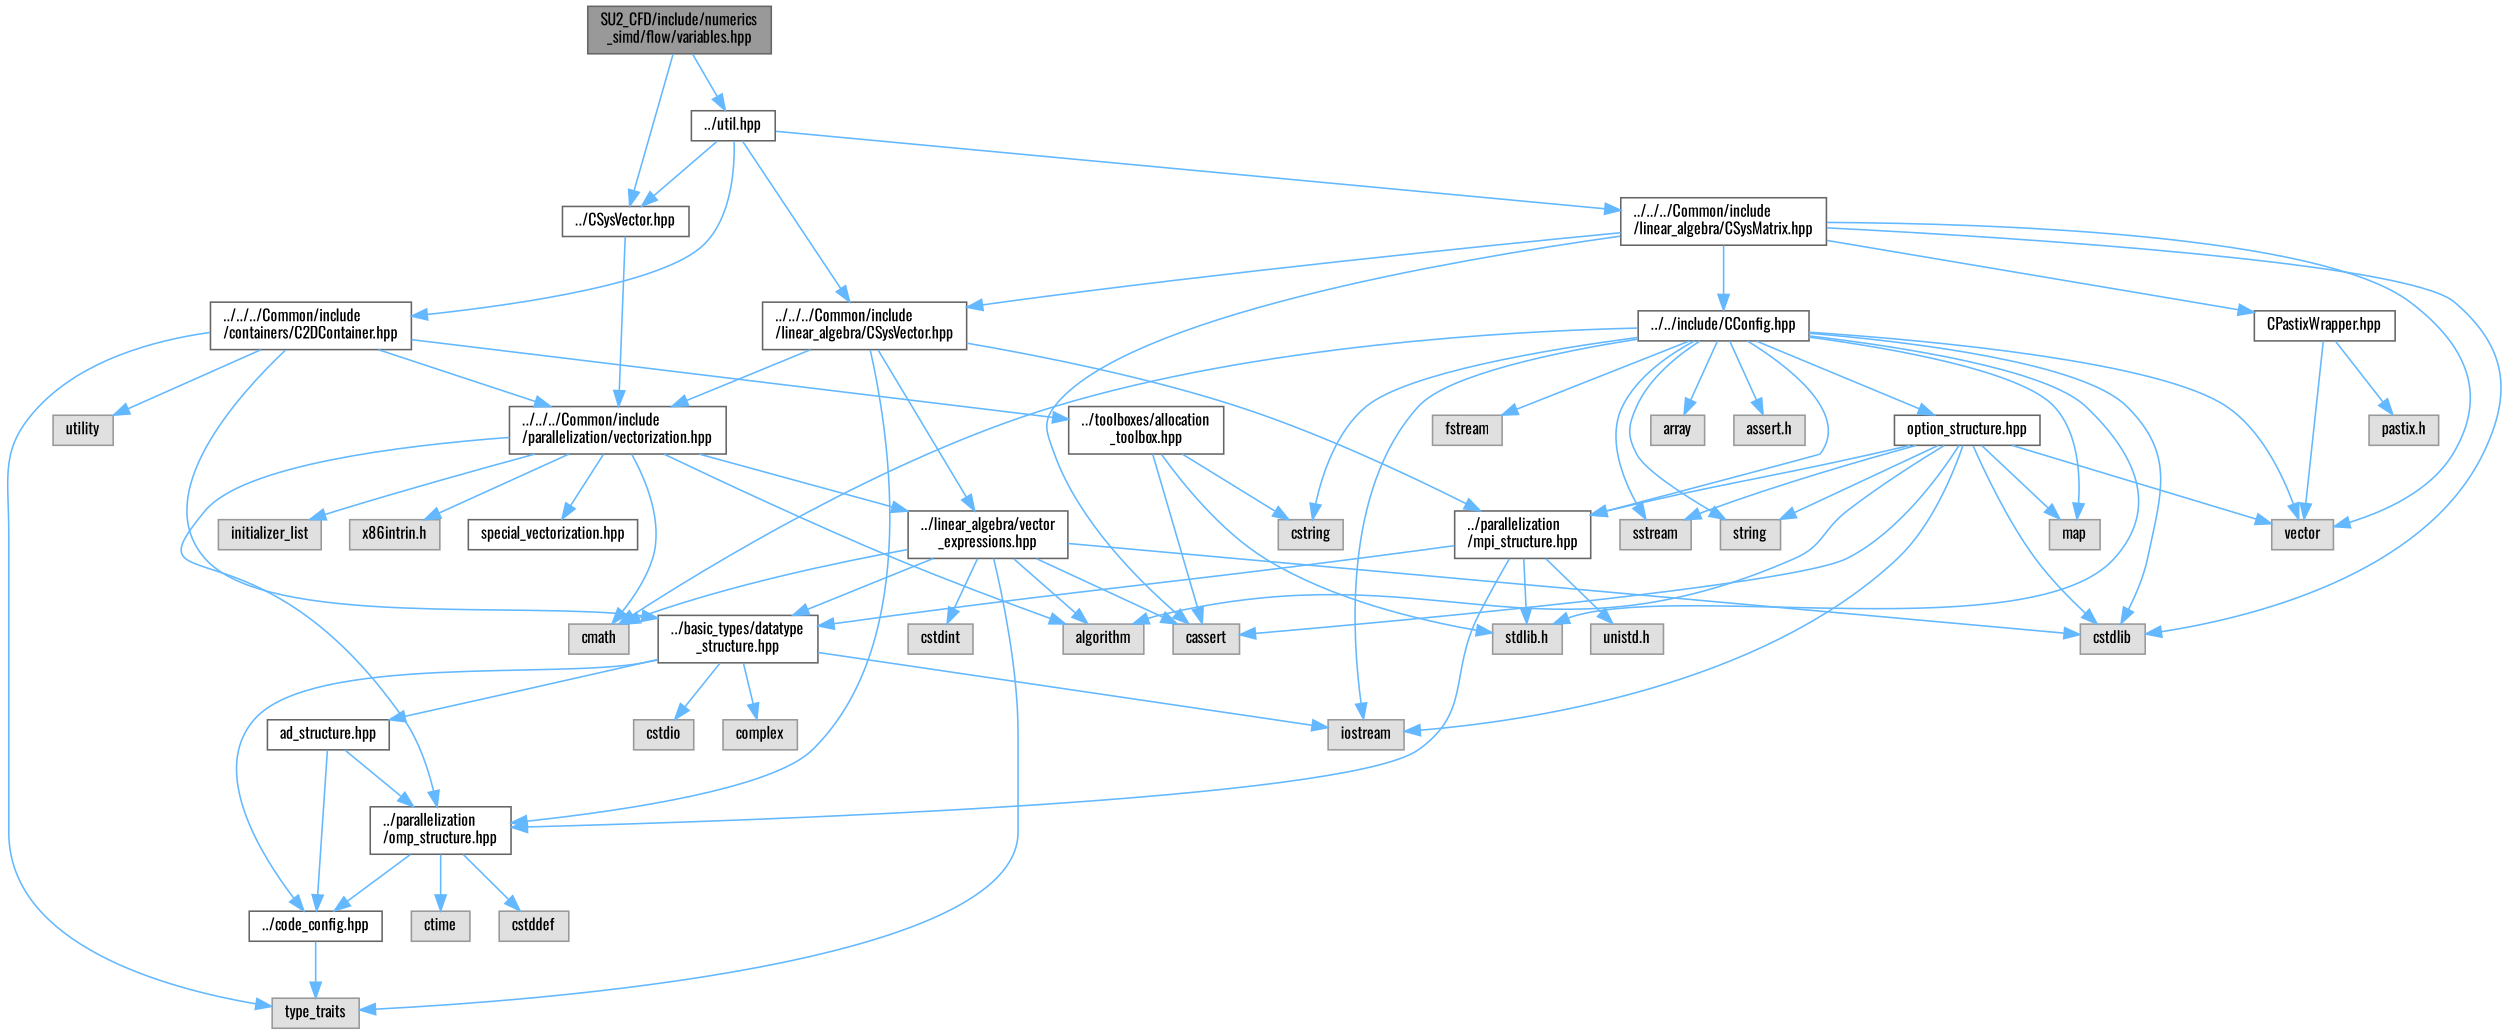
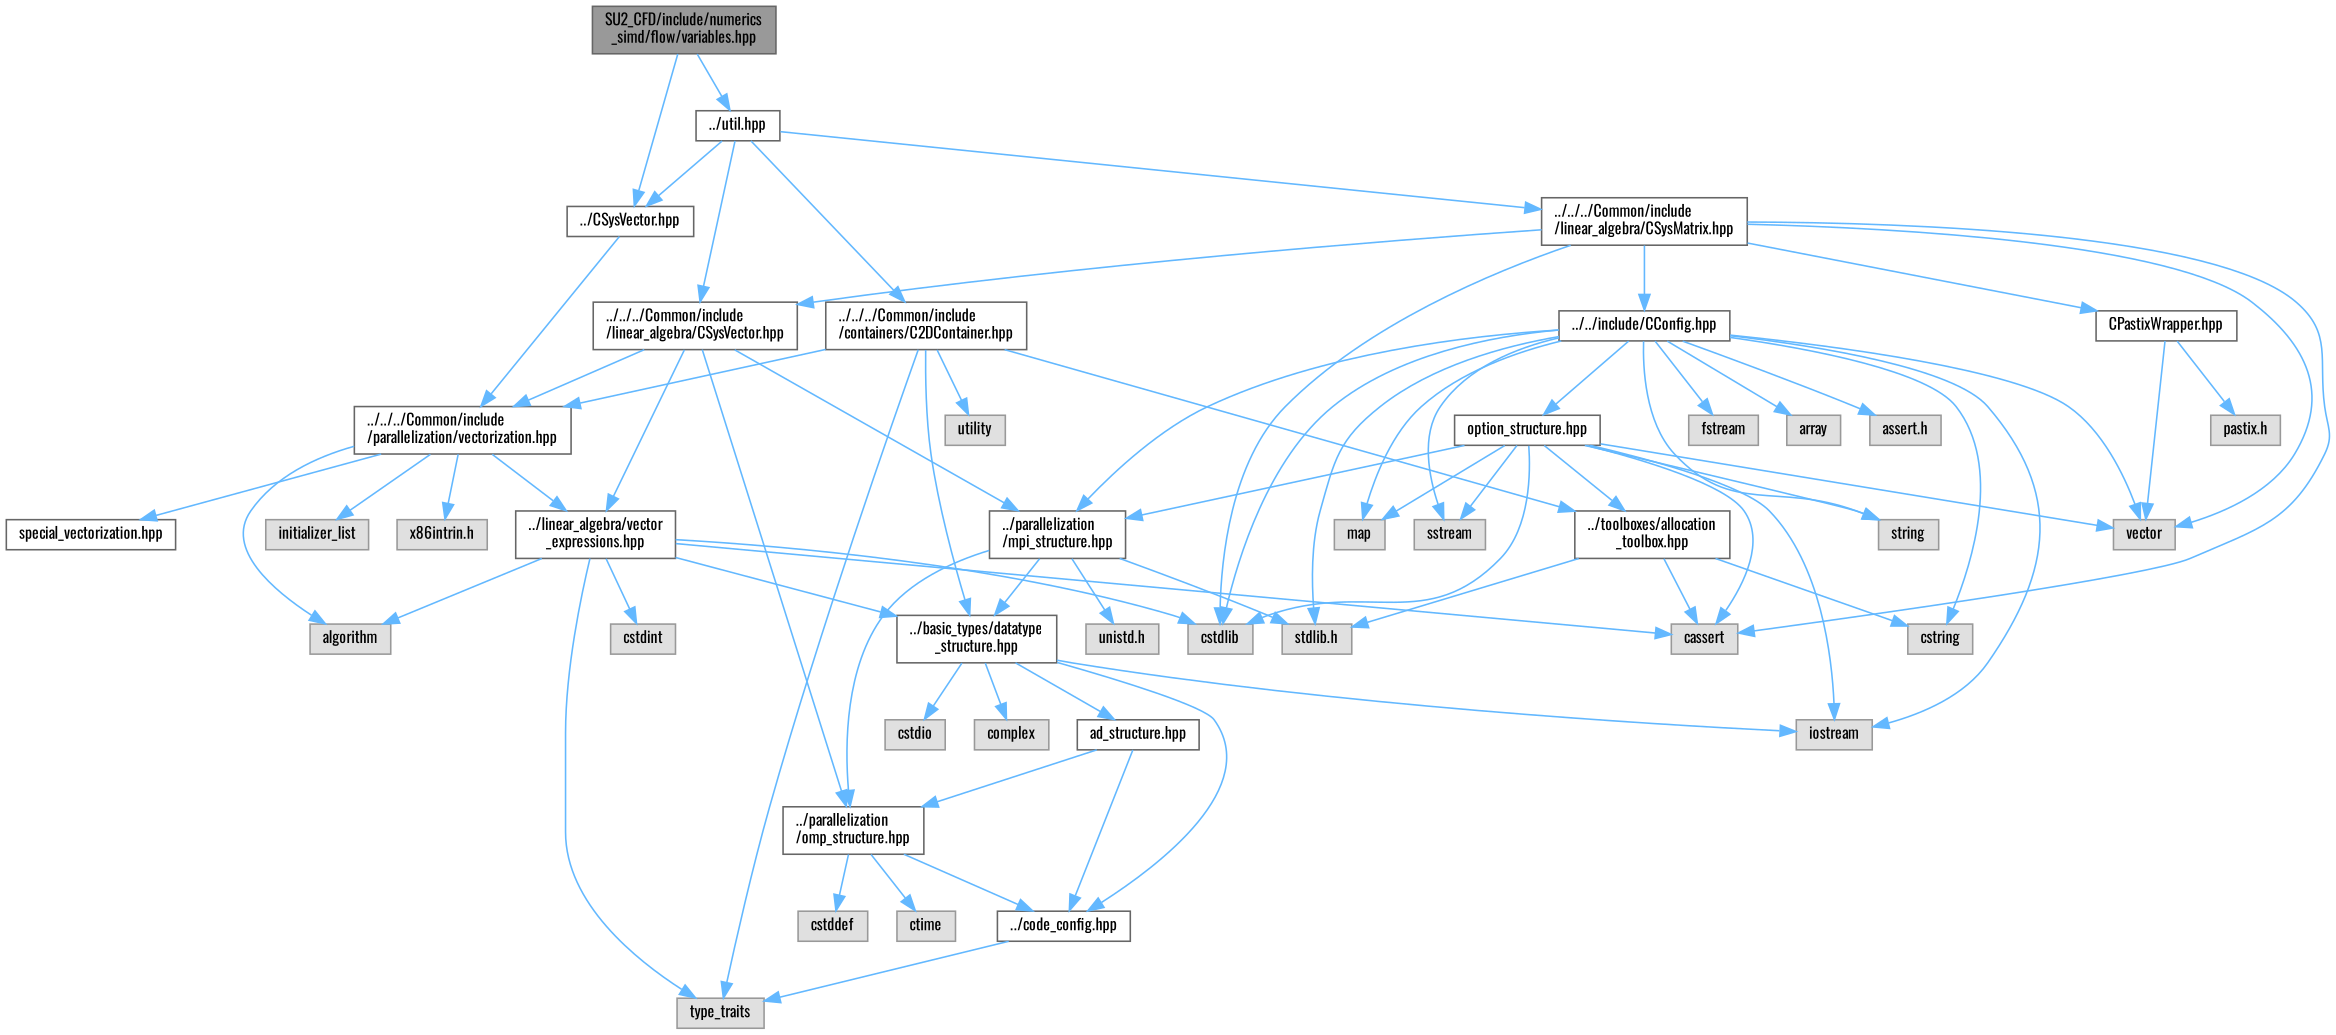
(183, 551) -> none
(1462, 603) -> (1578, 473)
(599, 639) -> none
